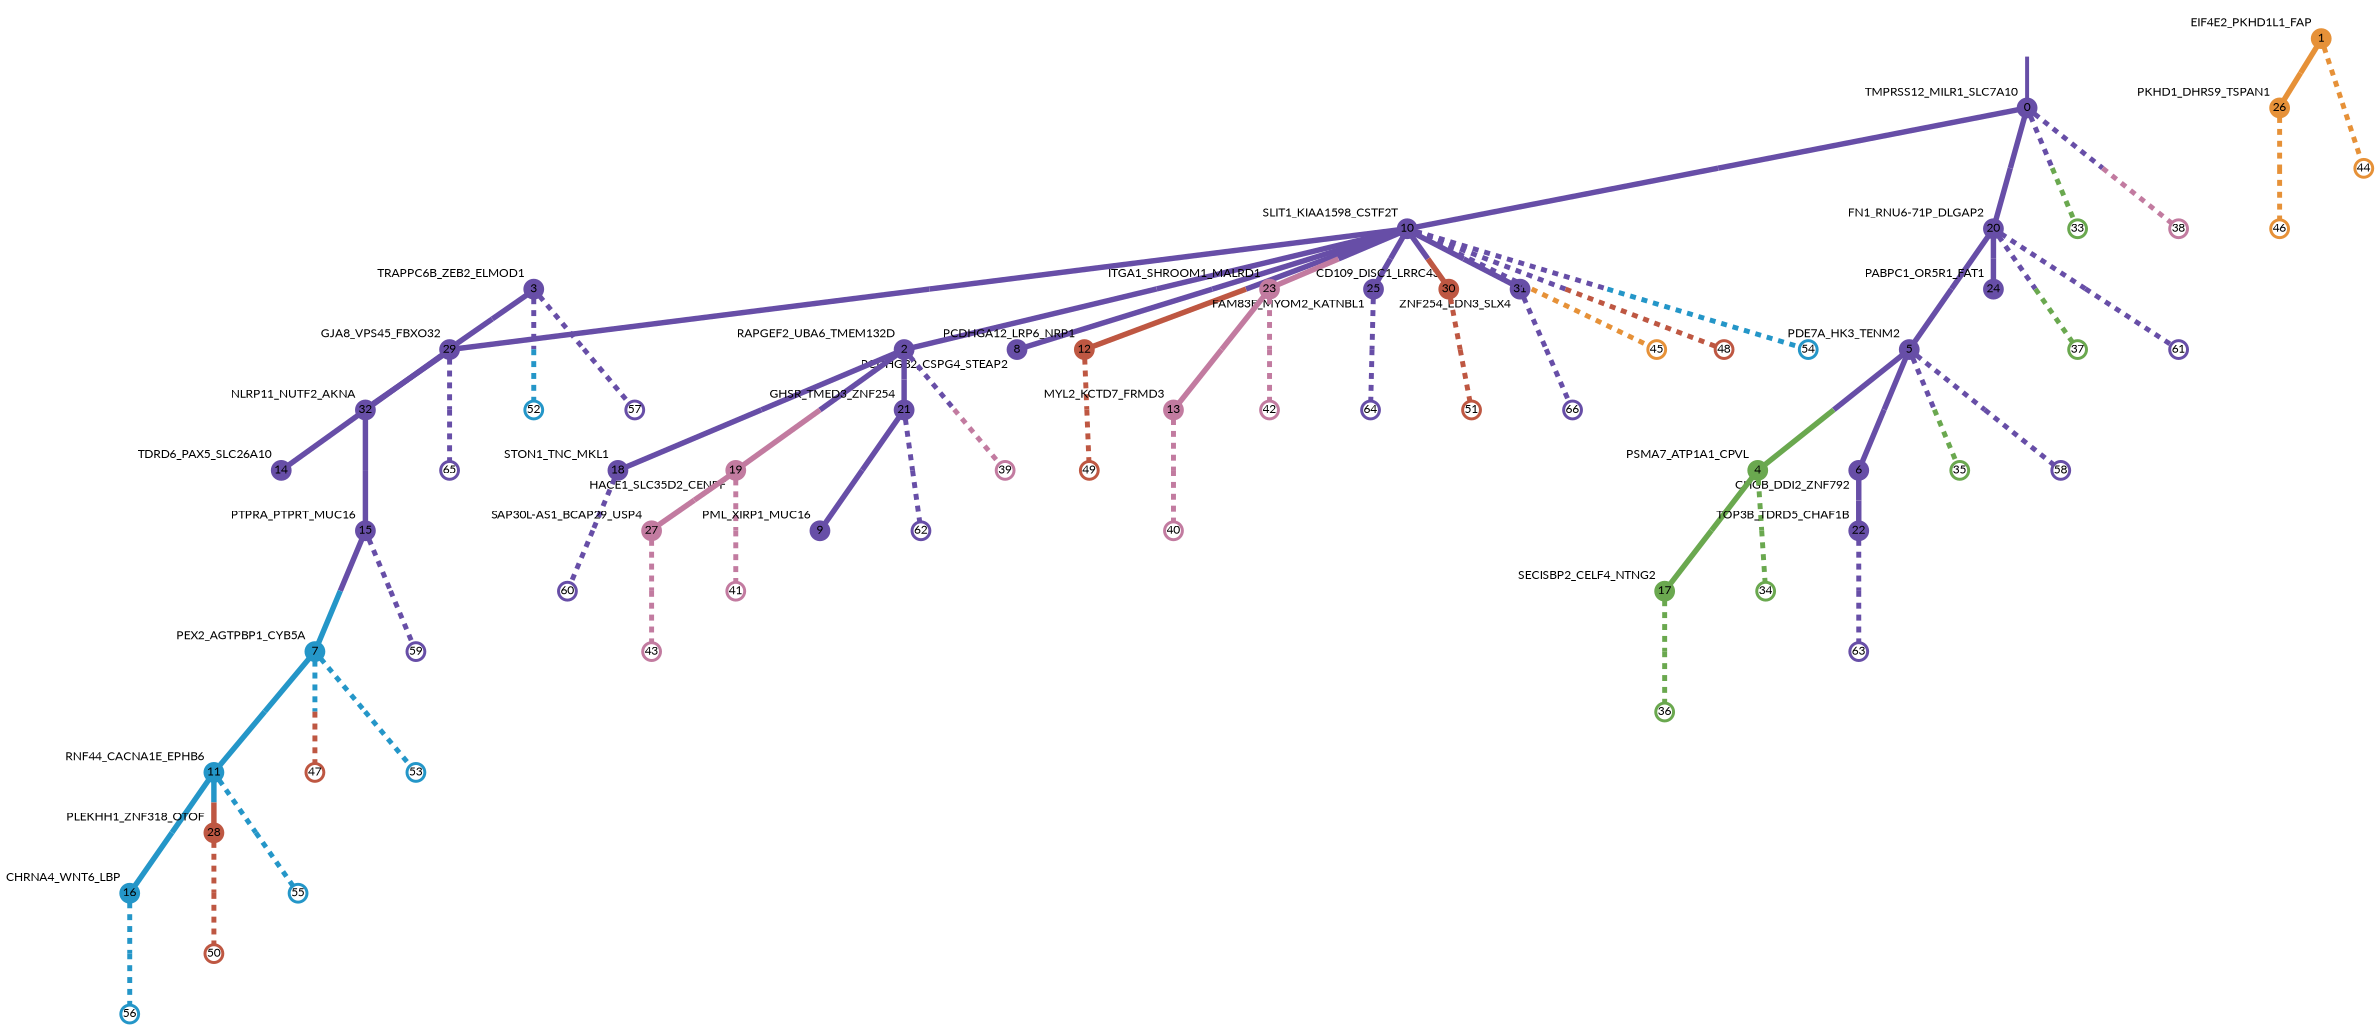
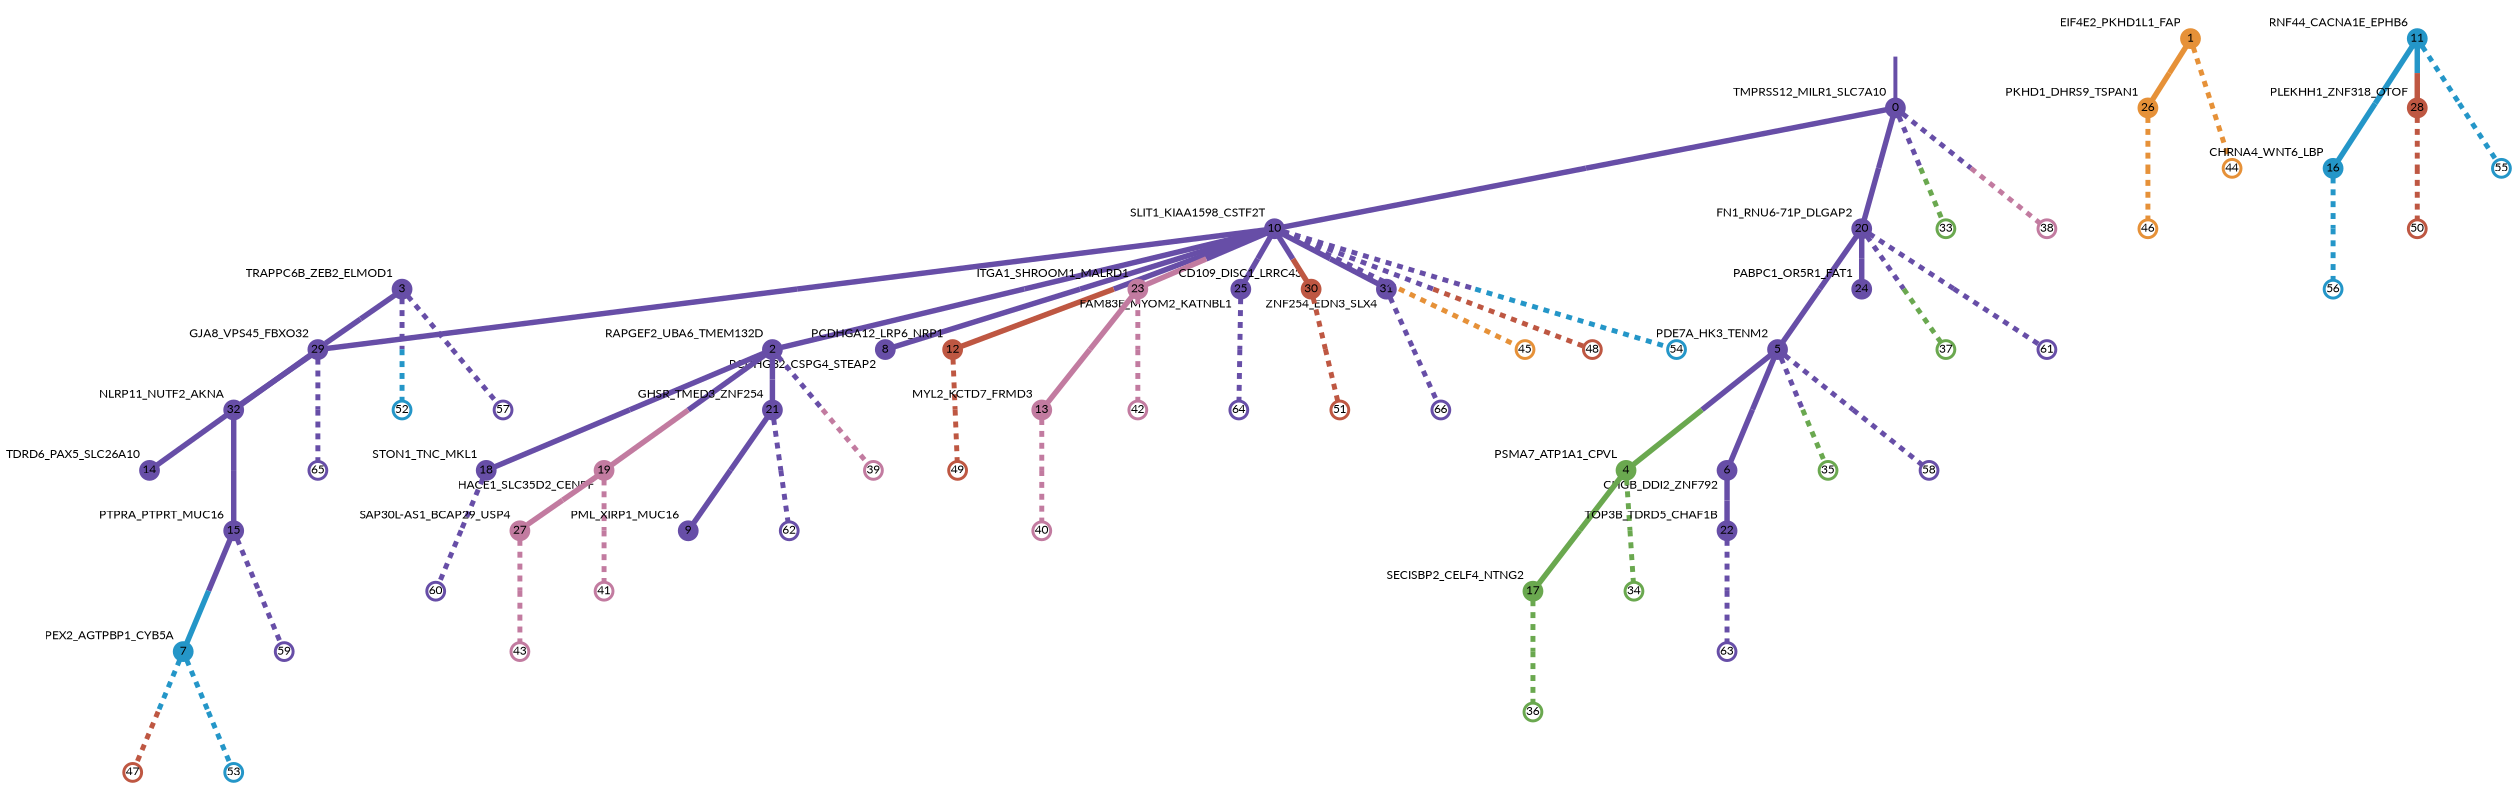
(265, 712) -> none
